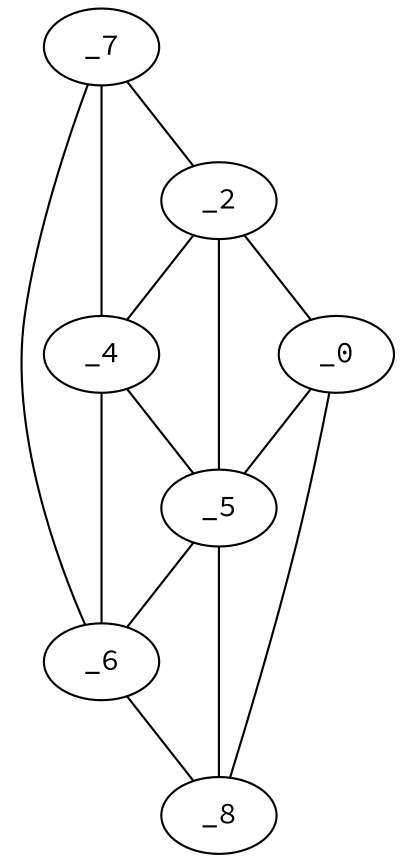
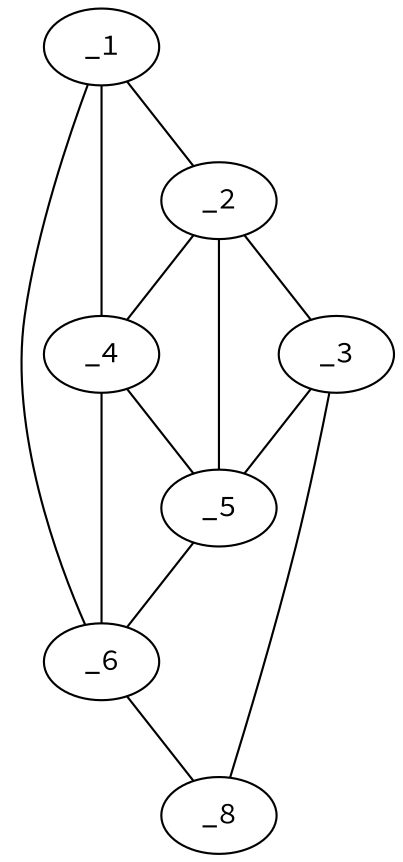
(102, 47) -> (102, 47)
(336, 354) -> (336, 354)
(219, 662) -> none
